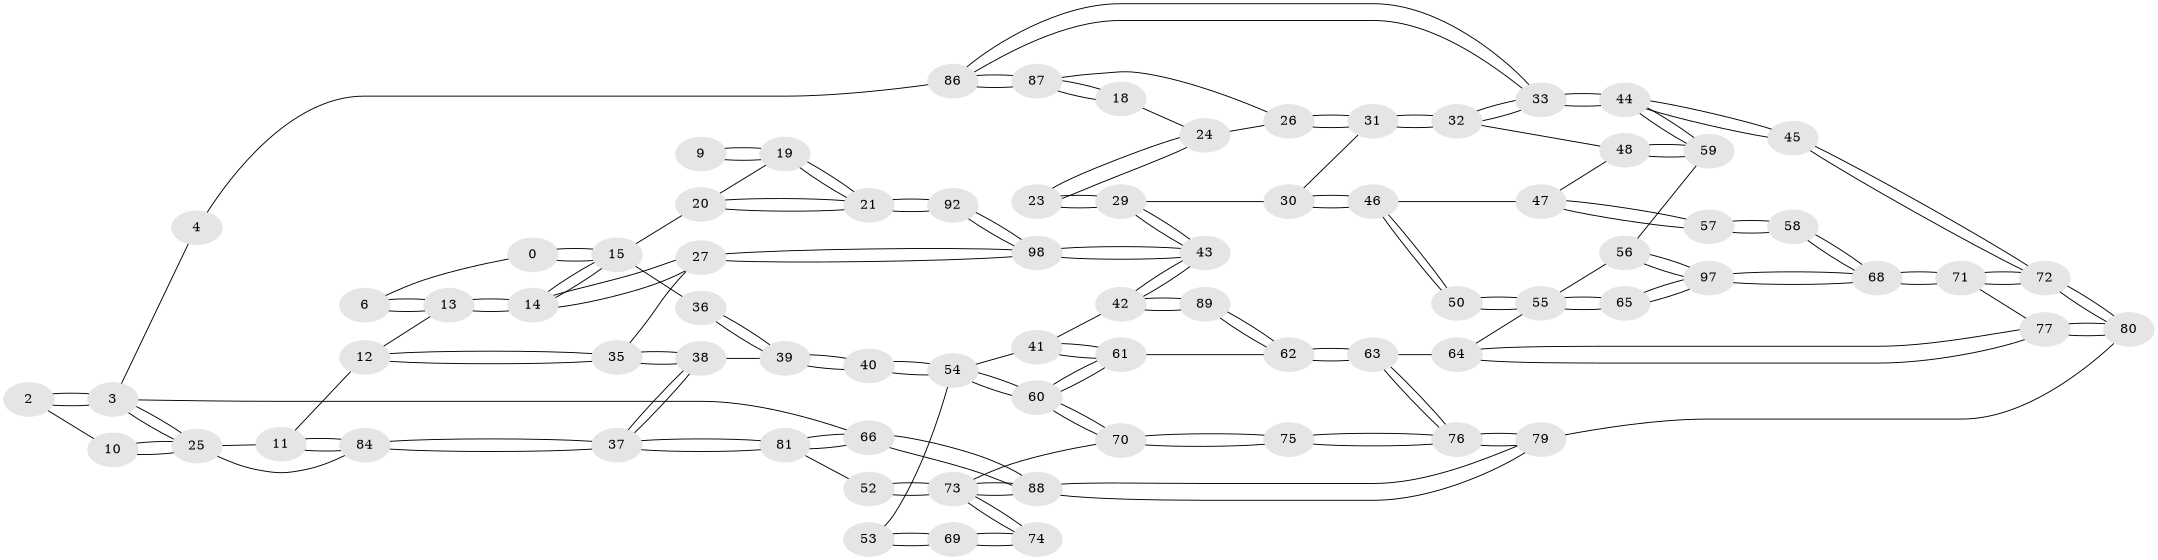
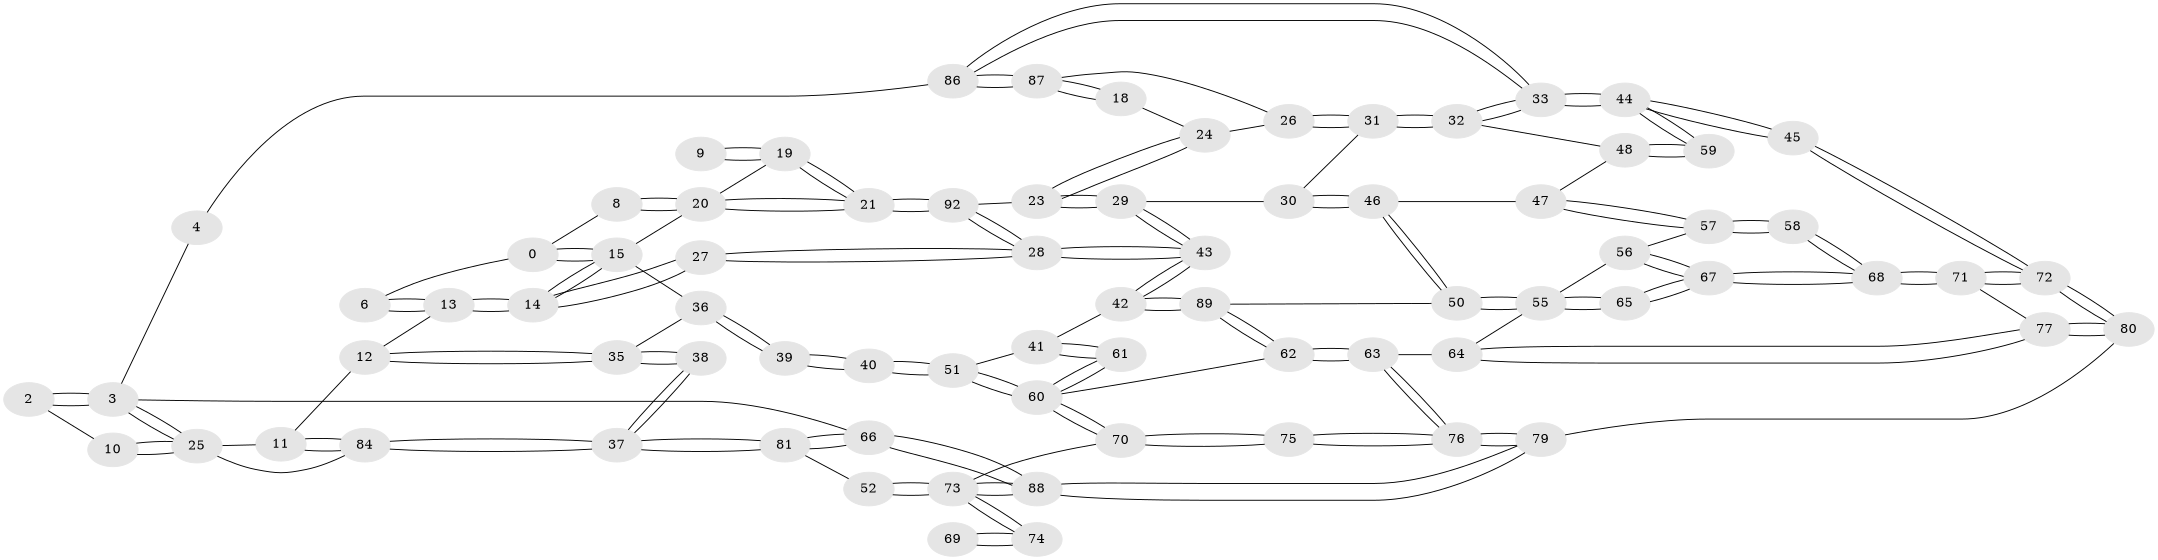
(1667, 202) -> (1667, 240)
none -> (995, 203)
none -> (617, 204)
(1037, 253) -> (1037, 253)
(1709, 278) -> (1709, 278)
none -> (1331, 304)
(657, 307) -> (659, 333)
(1205, 355) -> (1163, 377)
(743, 358) -> none
(953, 371) -> (953, 371)
(869, 539) -> none
